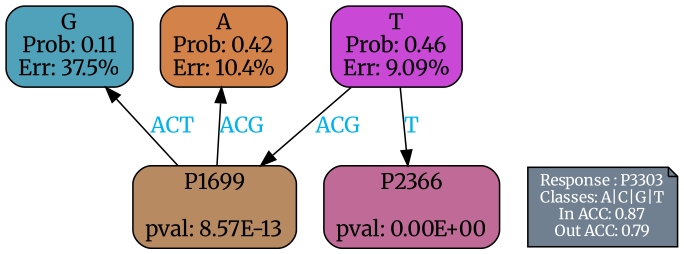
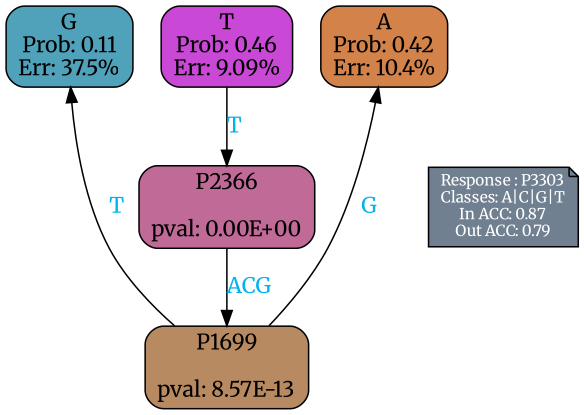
(312, 121) -> (227, 279)
(173, 127) -> (117, 207)
(242, 127) -> (370, 207)
